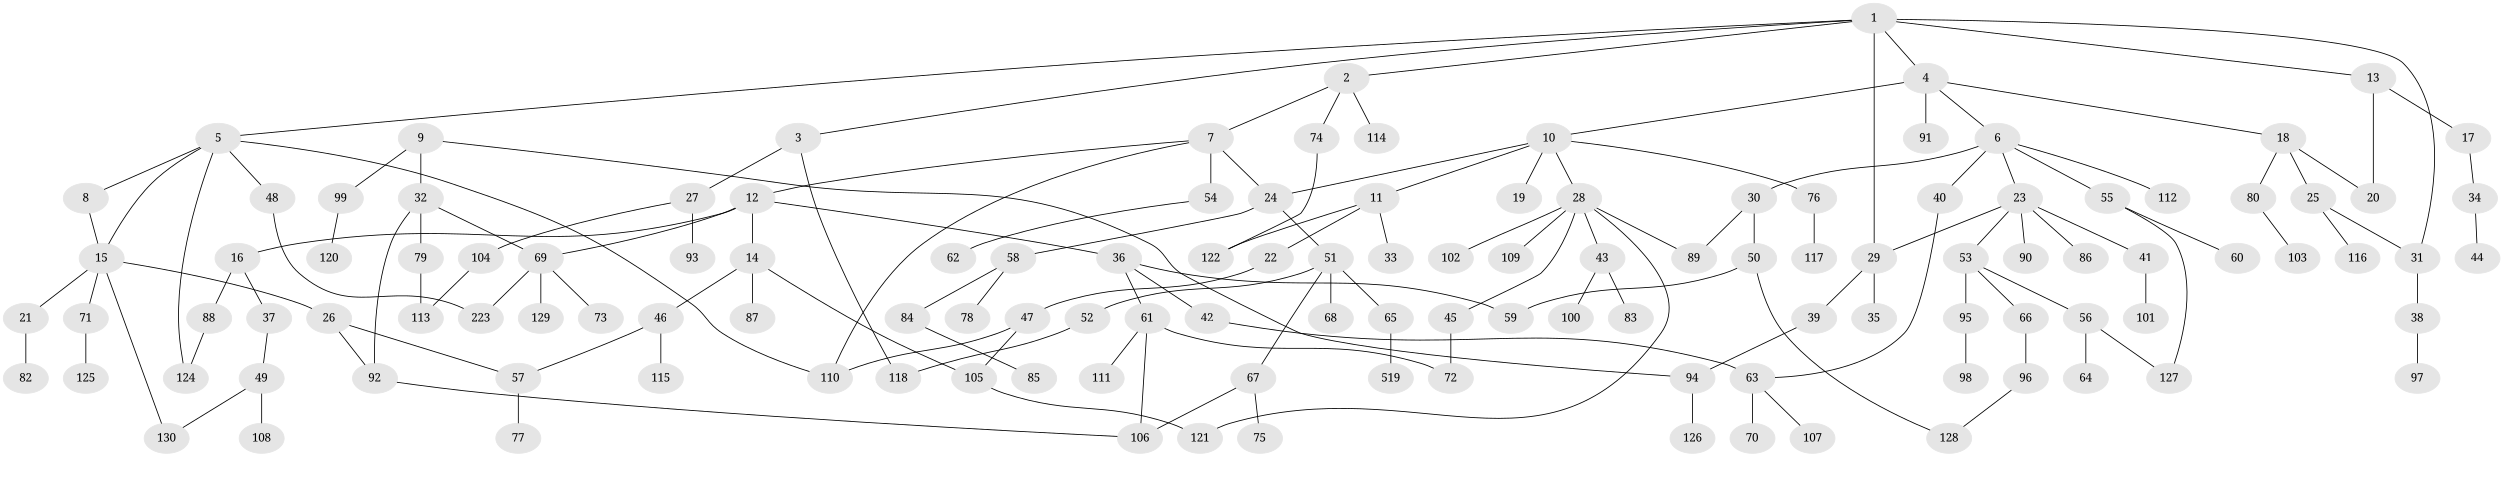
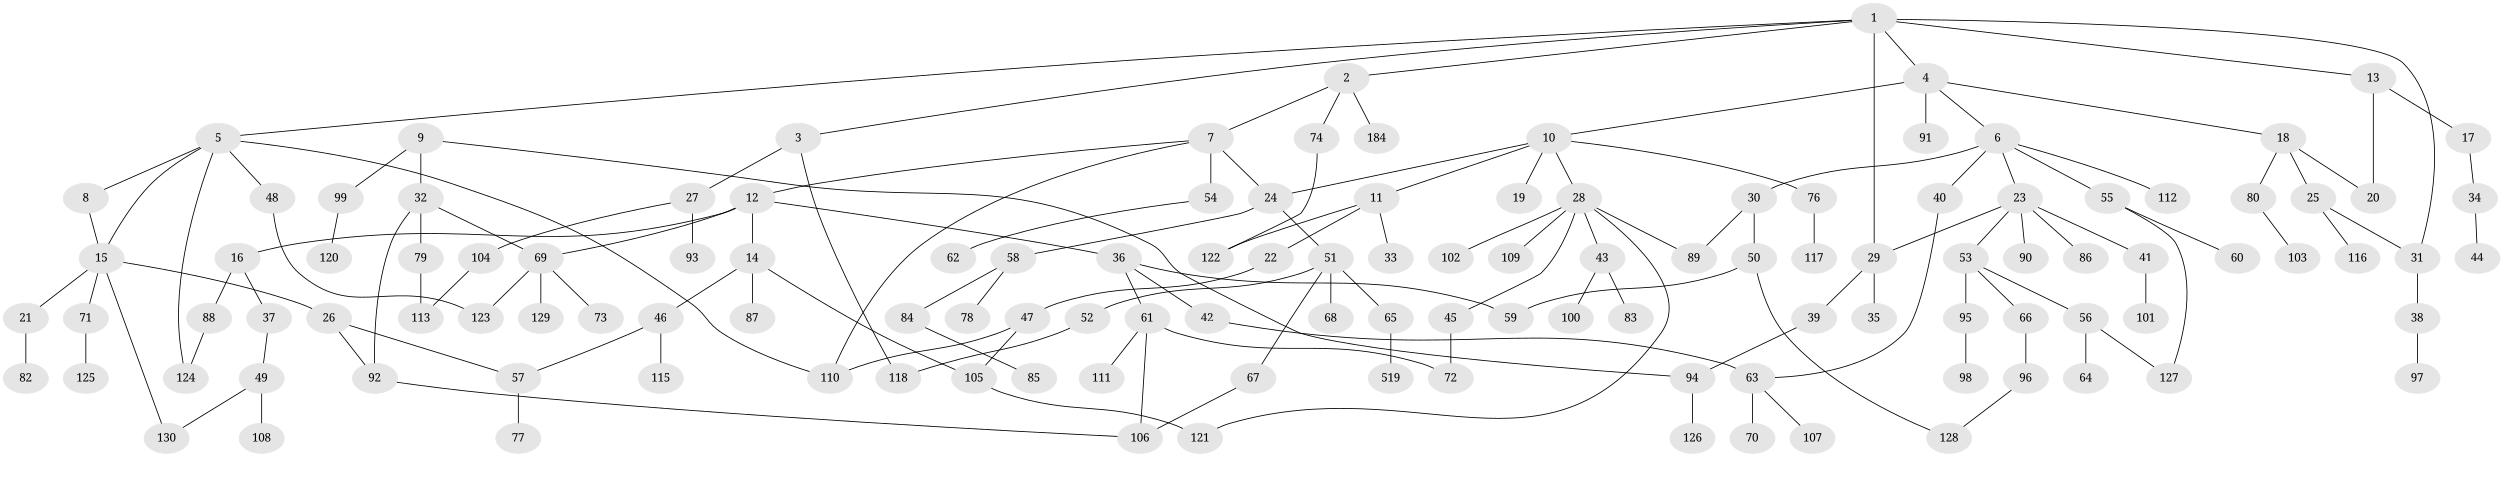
(1377, 138) -> (1377, 138)
(481, 318) -> (481, 318)
(1260, 438) -> none
